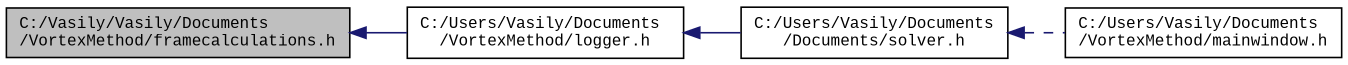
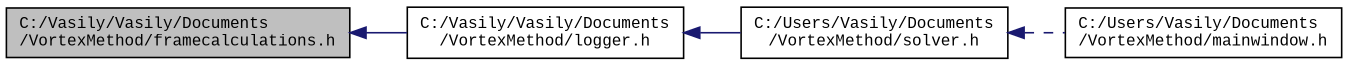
(545, 33) -> (545, 33)
(874, 33) -> (874, 33)
